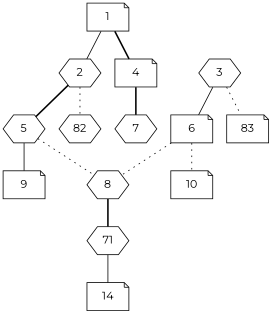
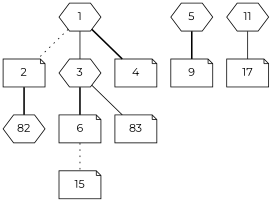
(108, 17) -> (80, 17)
none -> (80, 45)
(94, 45) -> (53, 44)
(80, 73) -> (24, 73)
(52, 101) -> none
(80, 101) -> (24, 101)
(206, 101) -> (80, 101)
(234, 101) -> (107, 100)
(136, 129) -> none
(24, 157) -> (192, 45)
(108, 185) -> none
(192, 185) -> (80, 185)
(108, 241) -> (248, 17)
(108, 297) -> (248, 73)
